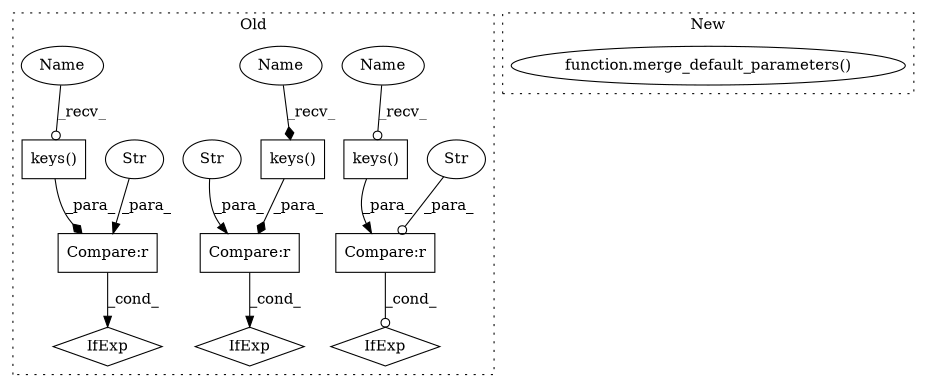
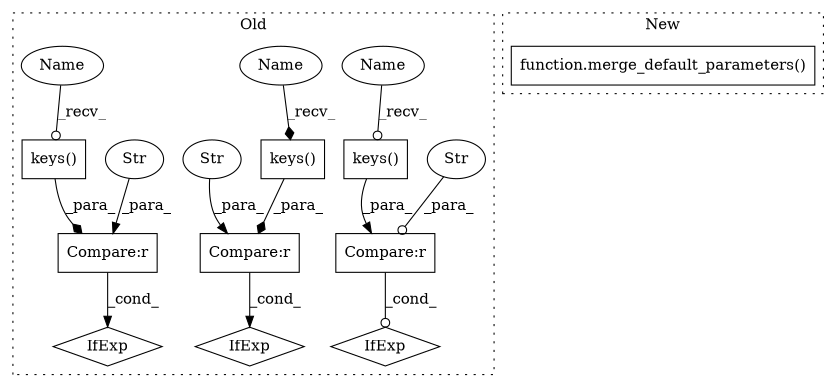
(708, 66) -> (663, 66)
